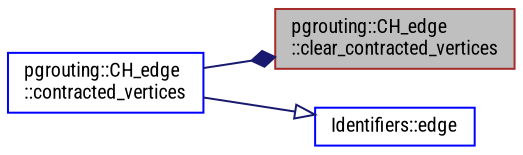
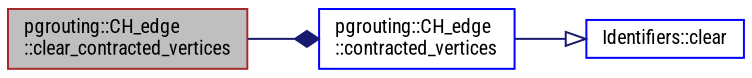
(227, 64) -> (271, 39)
(395, 127) -> (665, 39)
